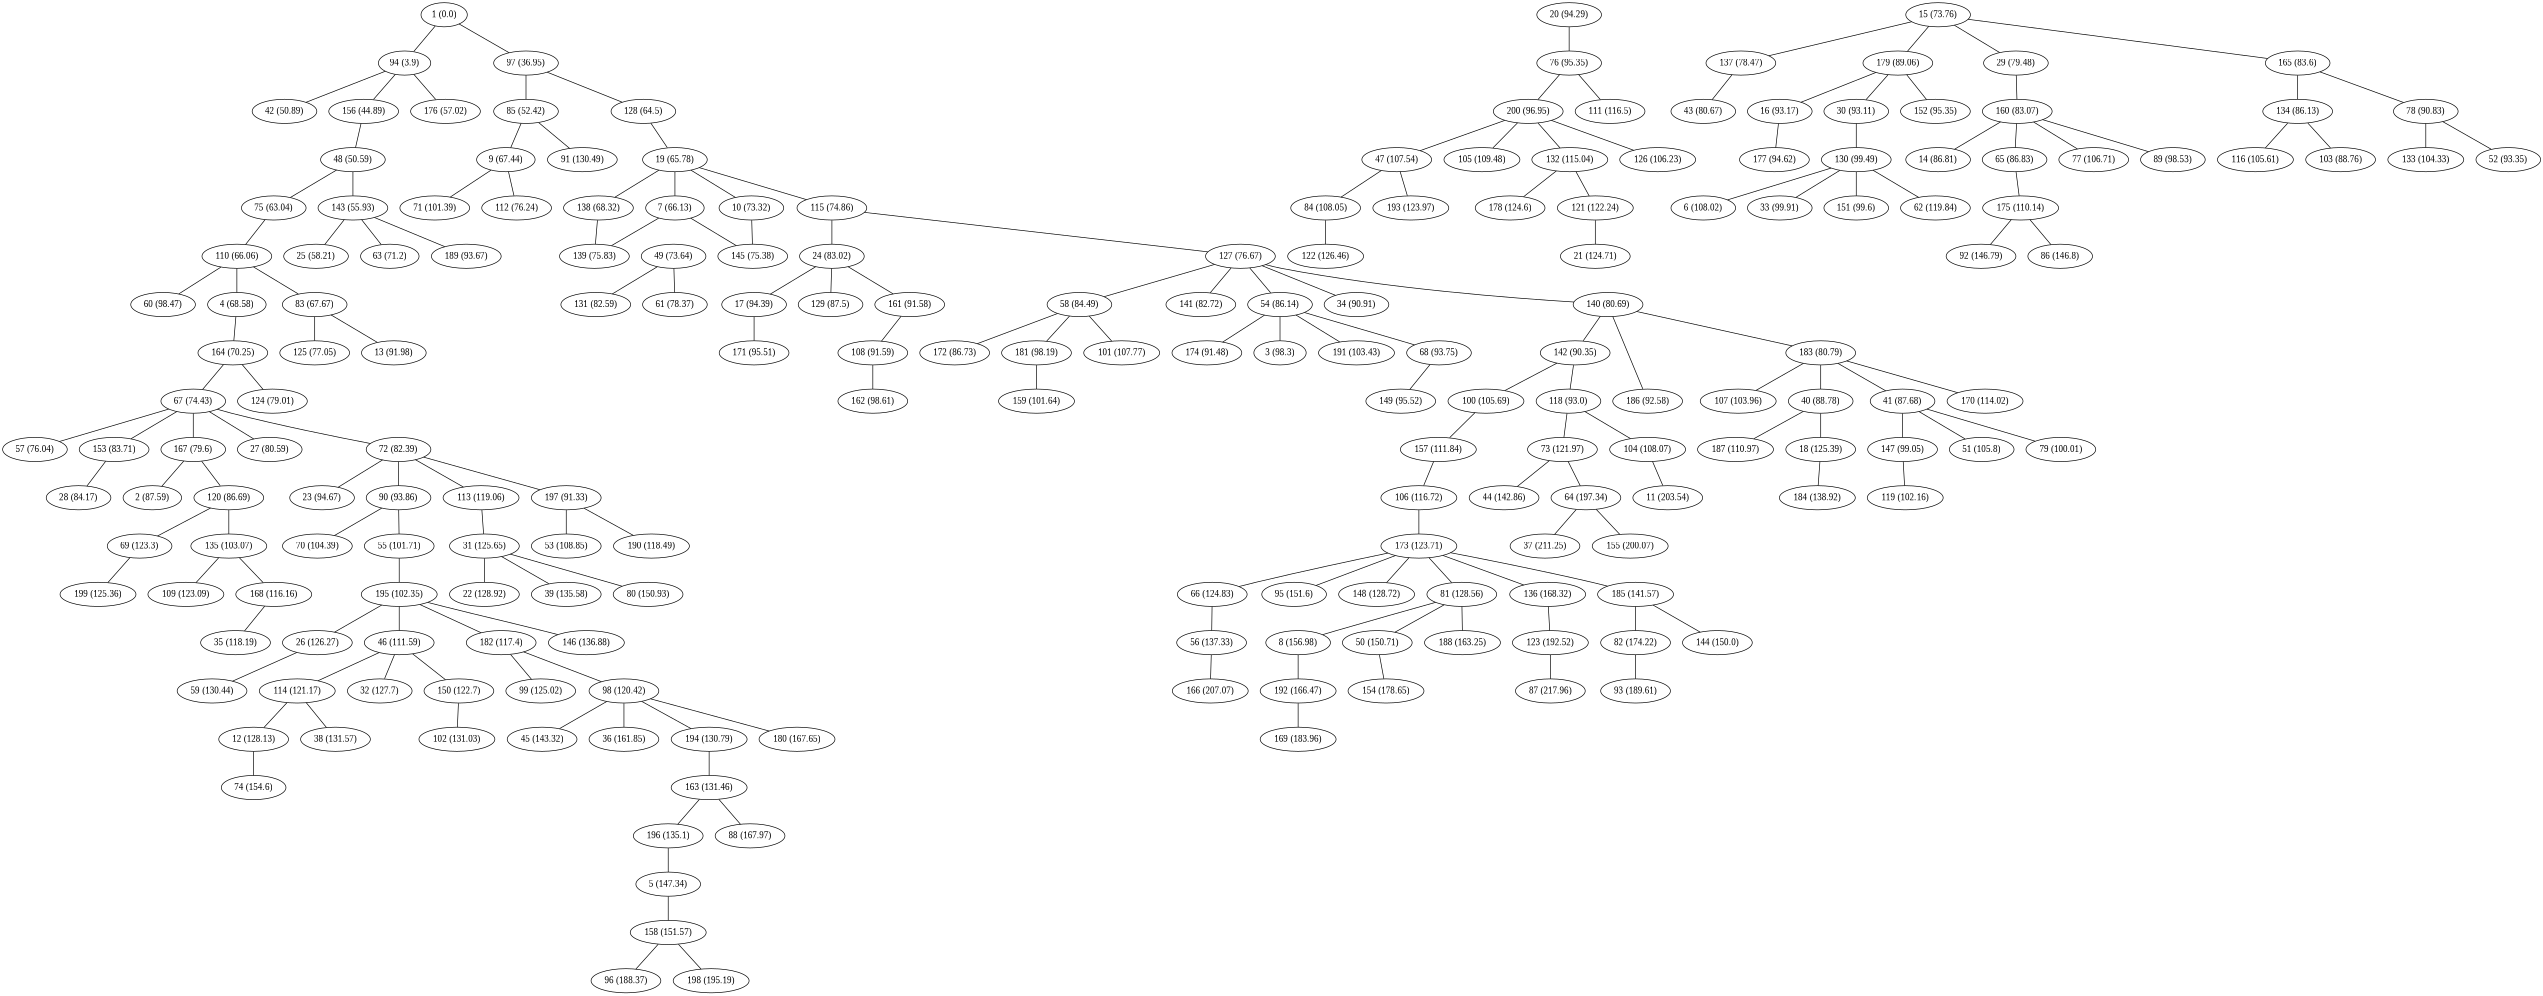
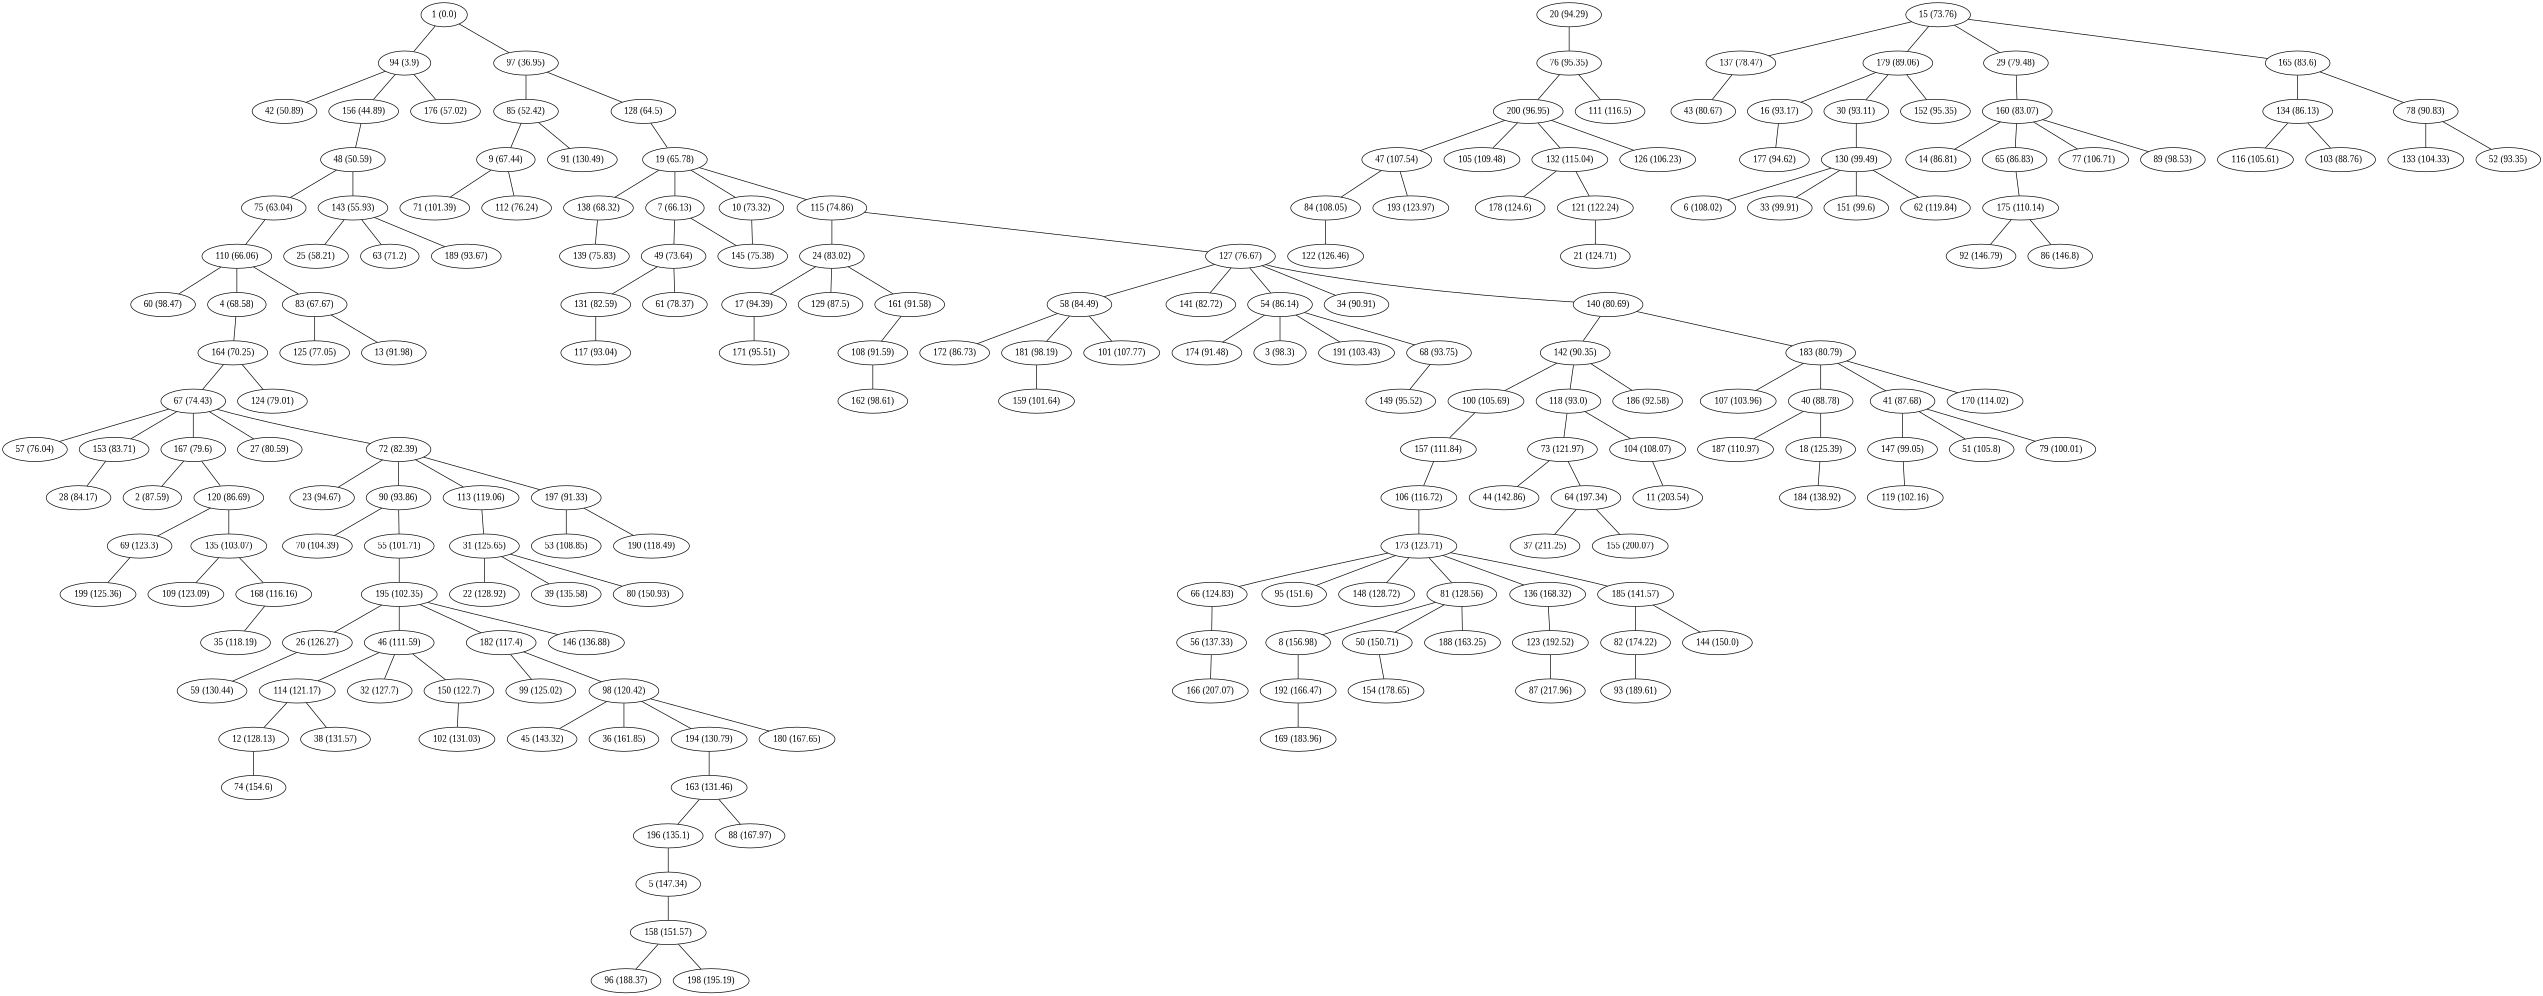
(635, 232) -> (674, 232)
none -> (596, 353)
(1628, 353) -> (1611, 377)
